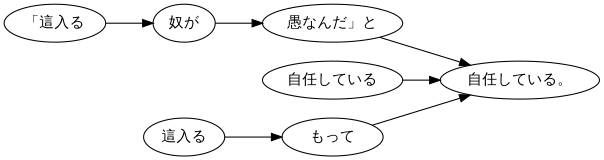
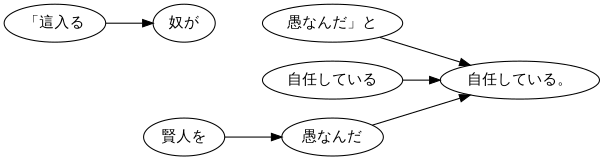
(234, 23) -> none
(184, 137) -> (184, 137)
(333, 137) -> (333, 137)
